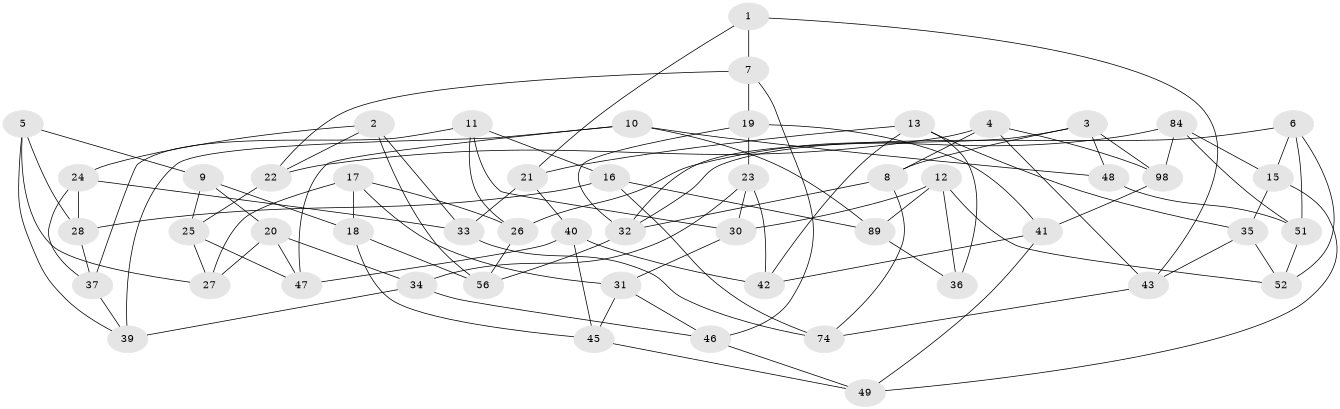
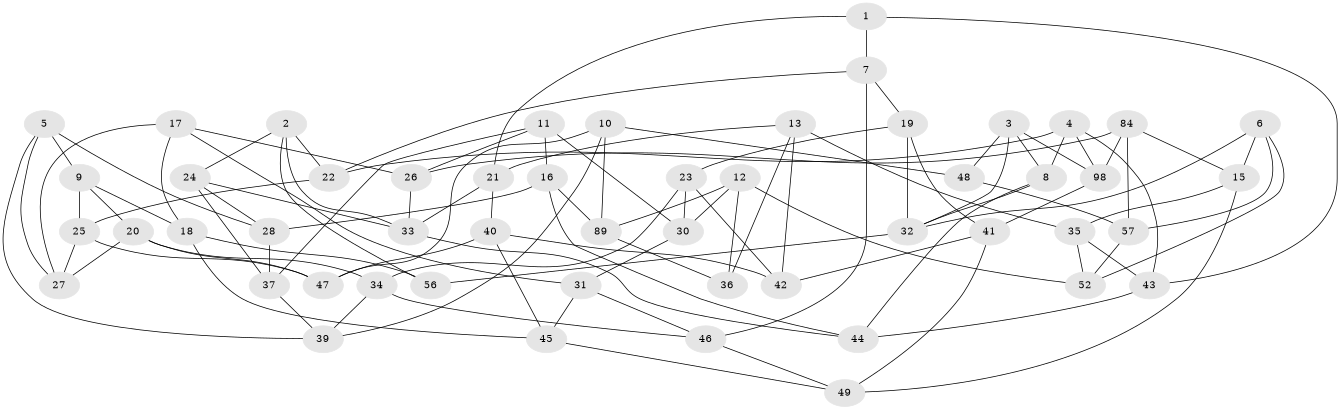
(1302, 232) -> (1129, 232)
(501, 259) -> (410, 205)
(824, 339) -> (858, 339)
